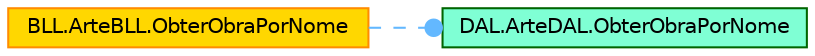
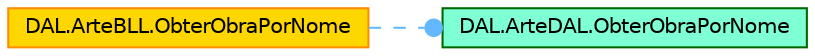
(188, 28) -> (188, 28)
